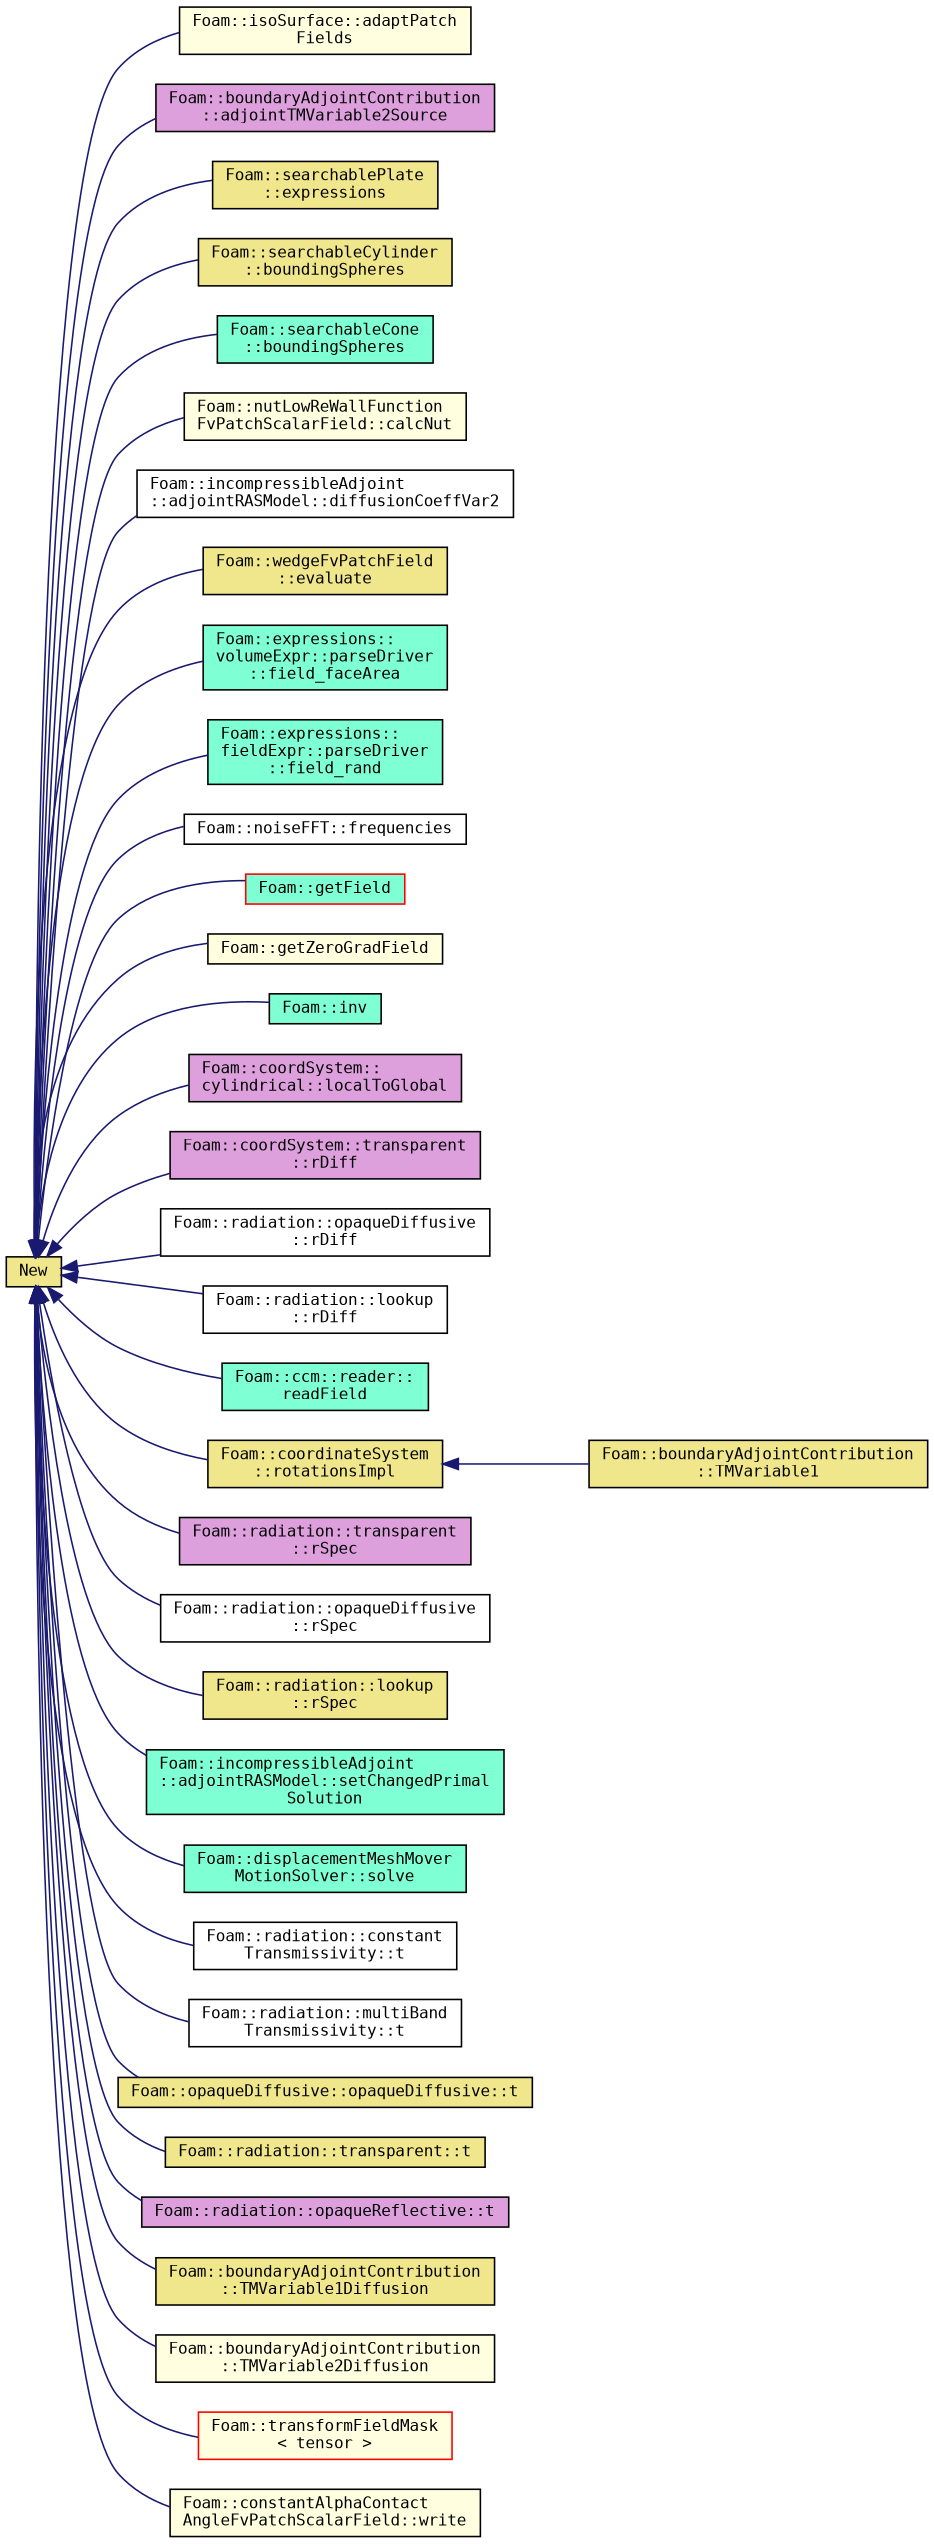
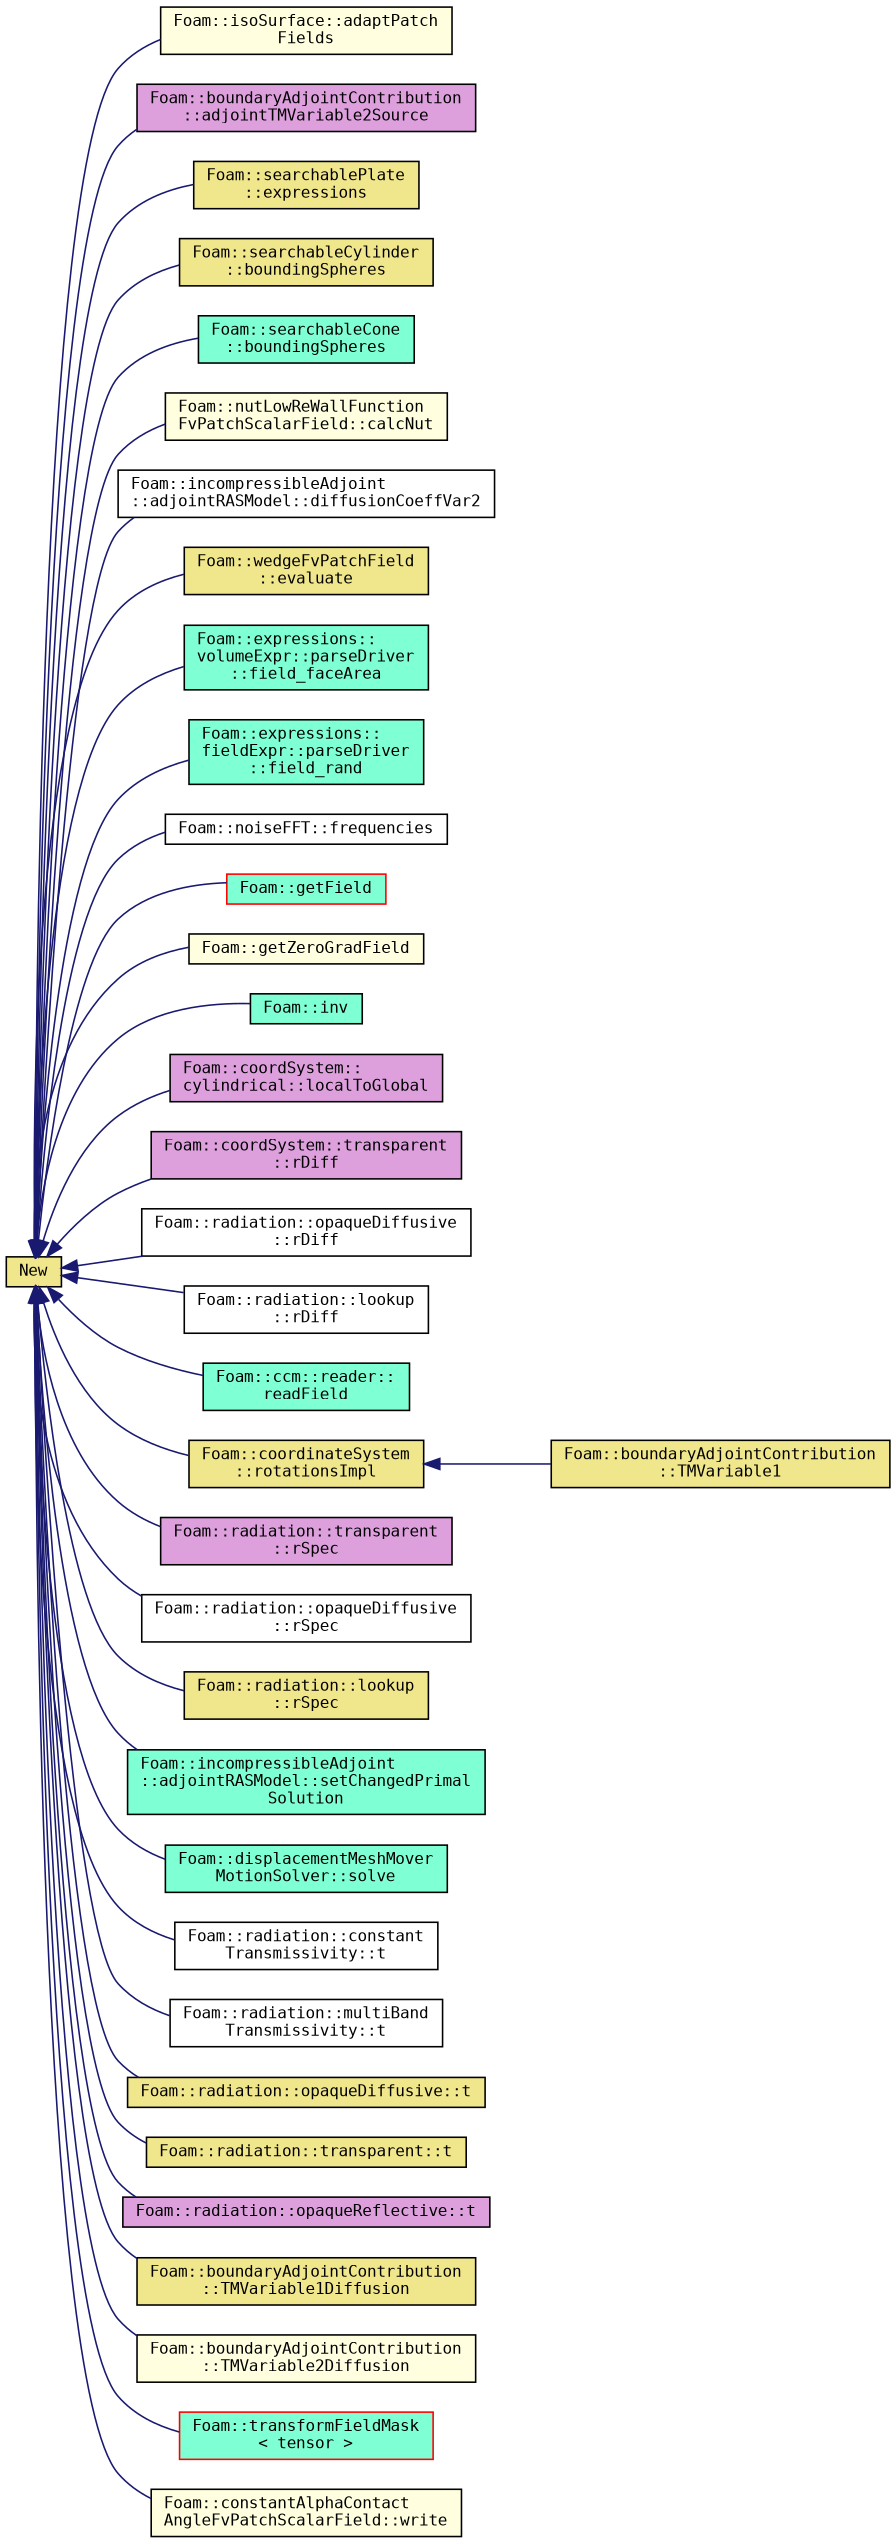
(325, 2092) -> (306, 2092)
(325, 2436) -> (306, 2436)
